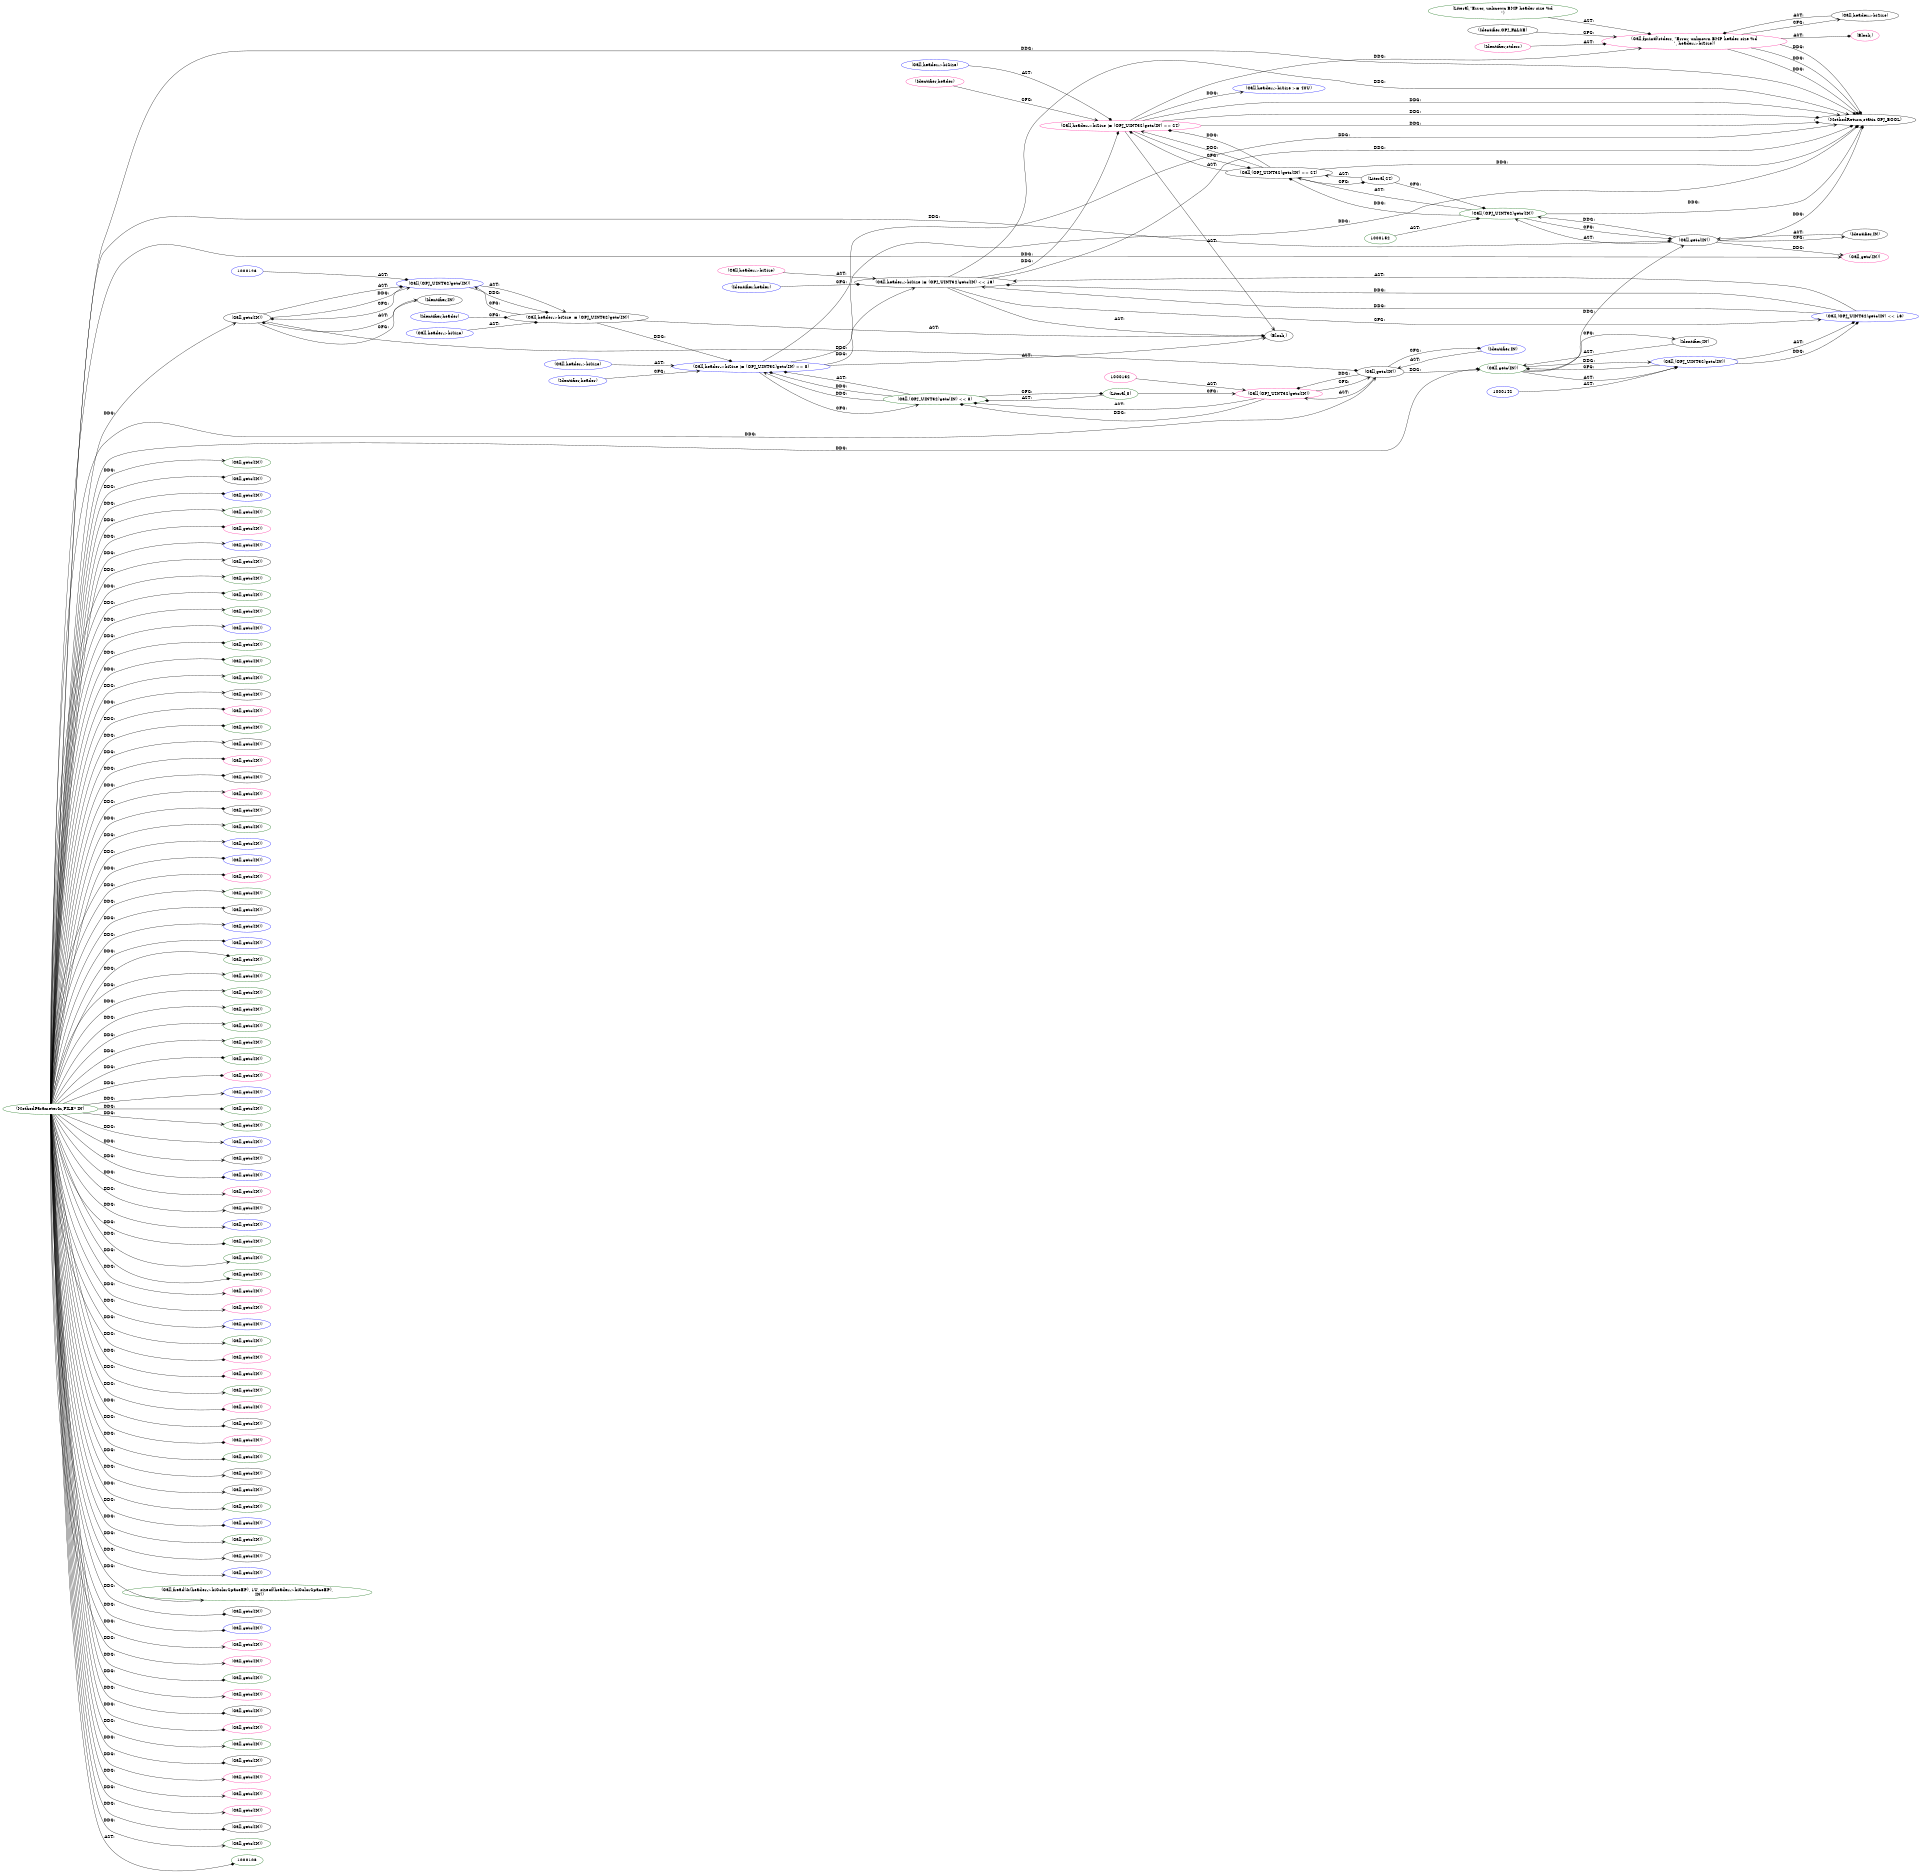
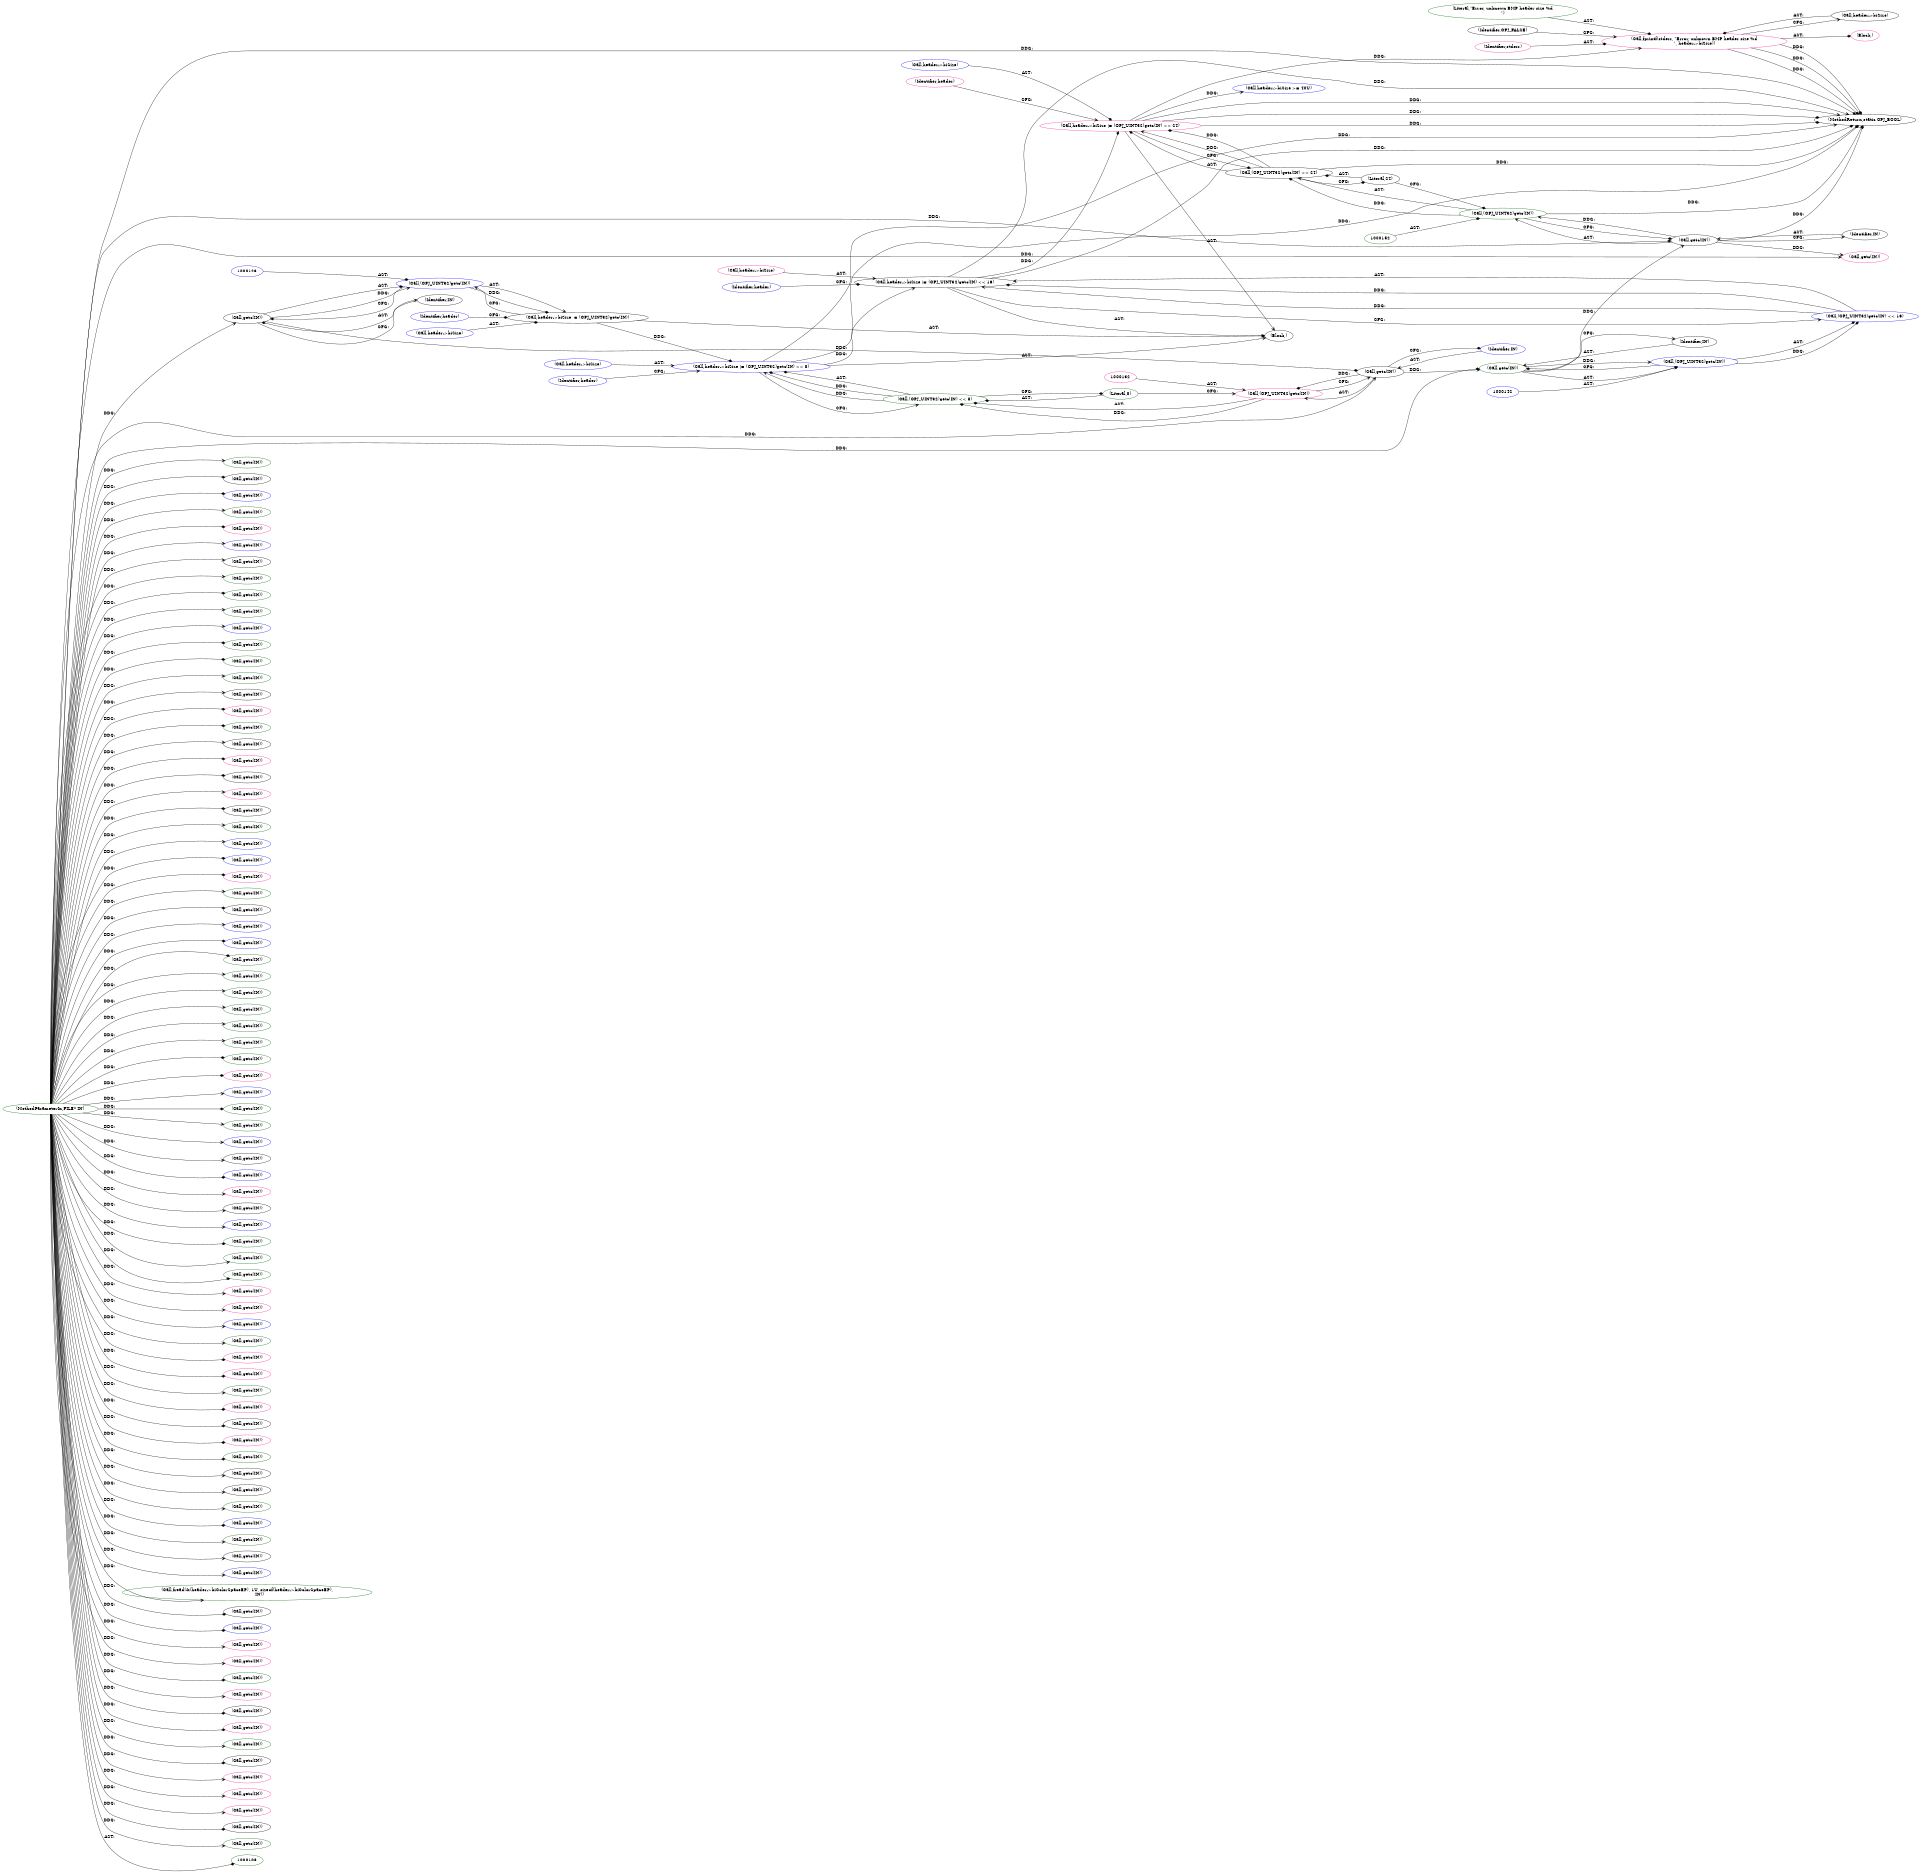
(1345, 177) -> (1345, 177)
